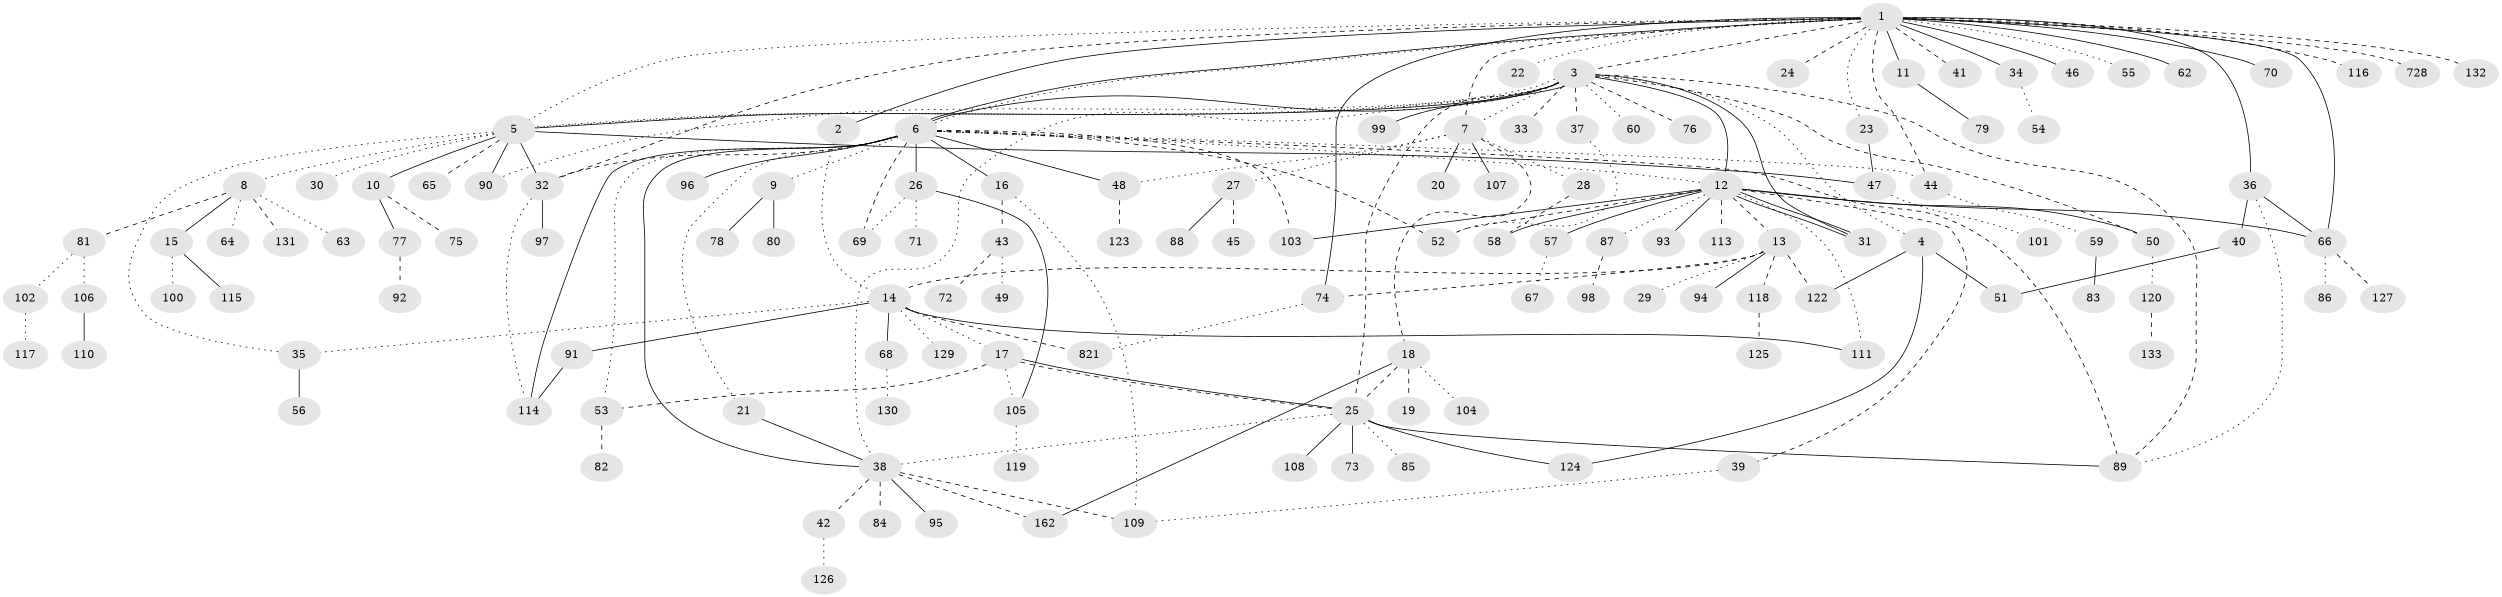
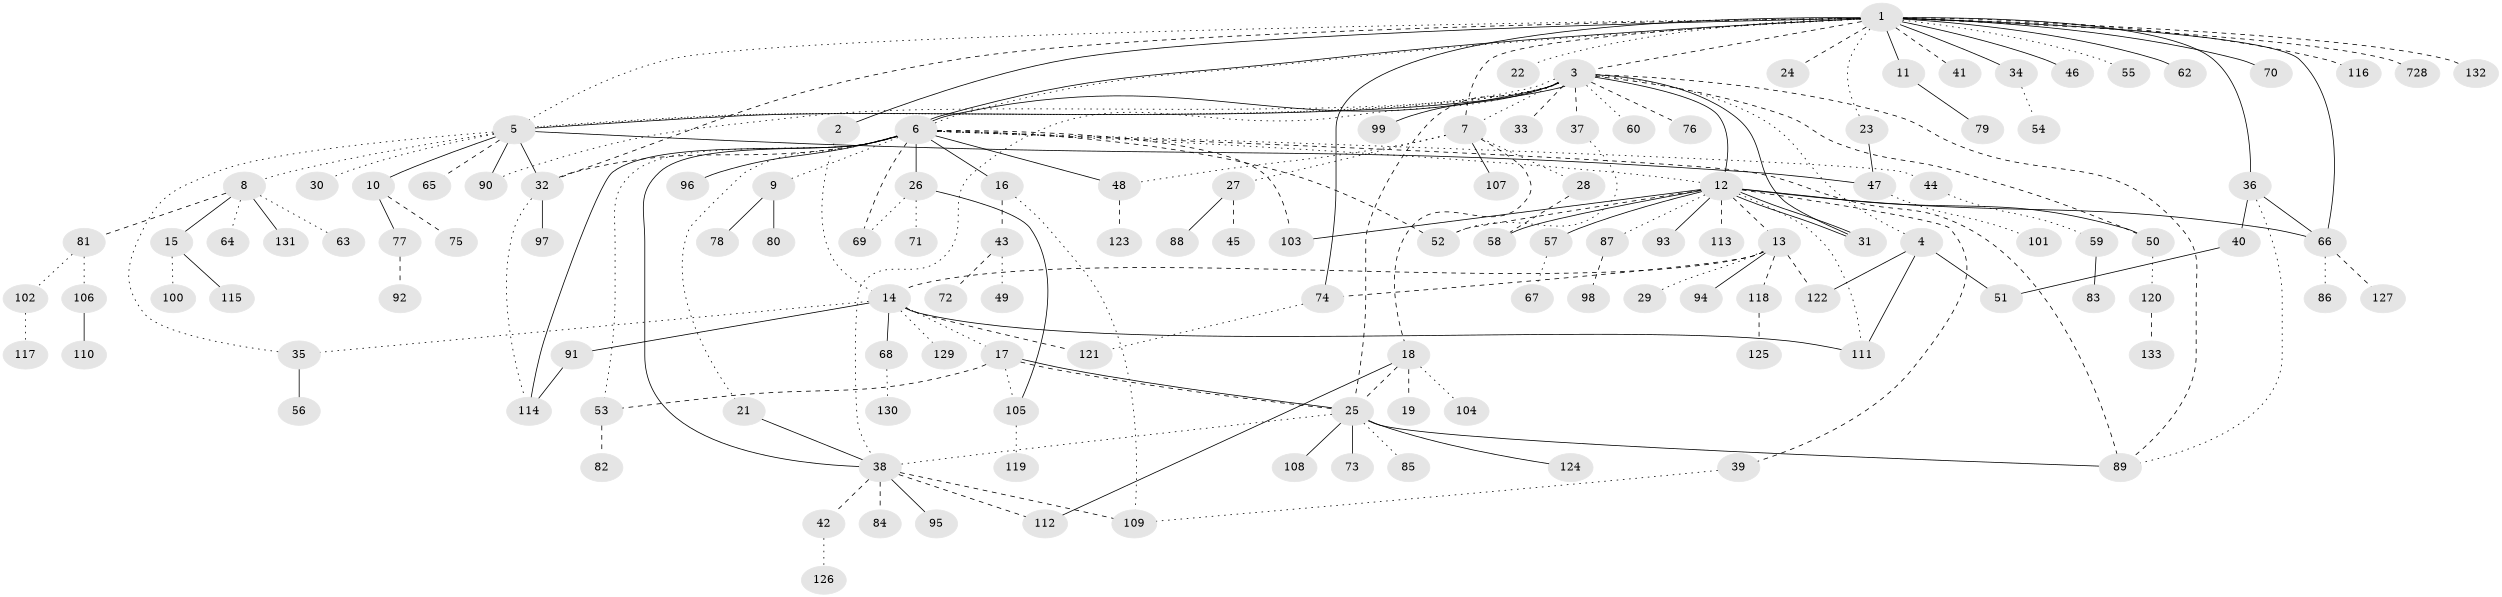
(1887, 105) -> none
(1438, 186) -> none
(265, 214) -> (265, 214)
(1090, 355) -> (1090, 355)
(1804, 413) -> (1892, 299)
(1045, 524) -> (1045, 524)
